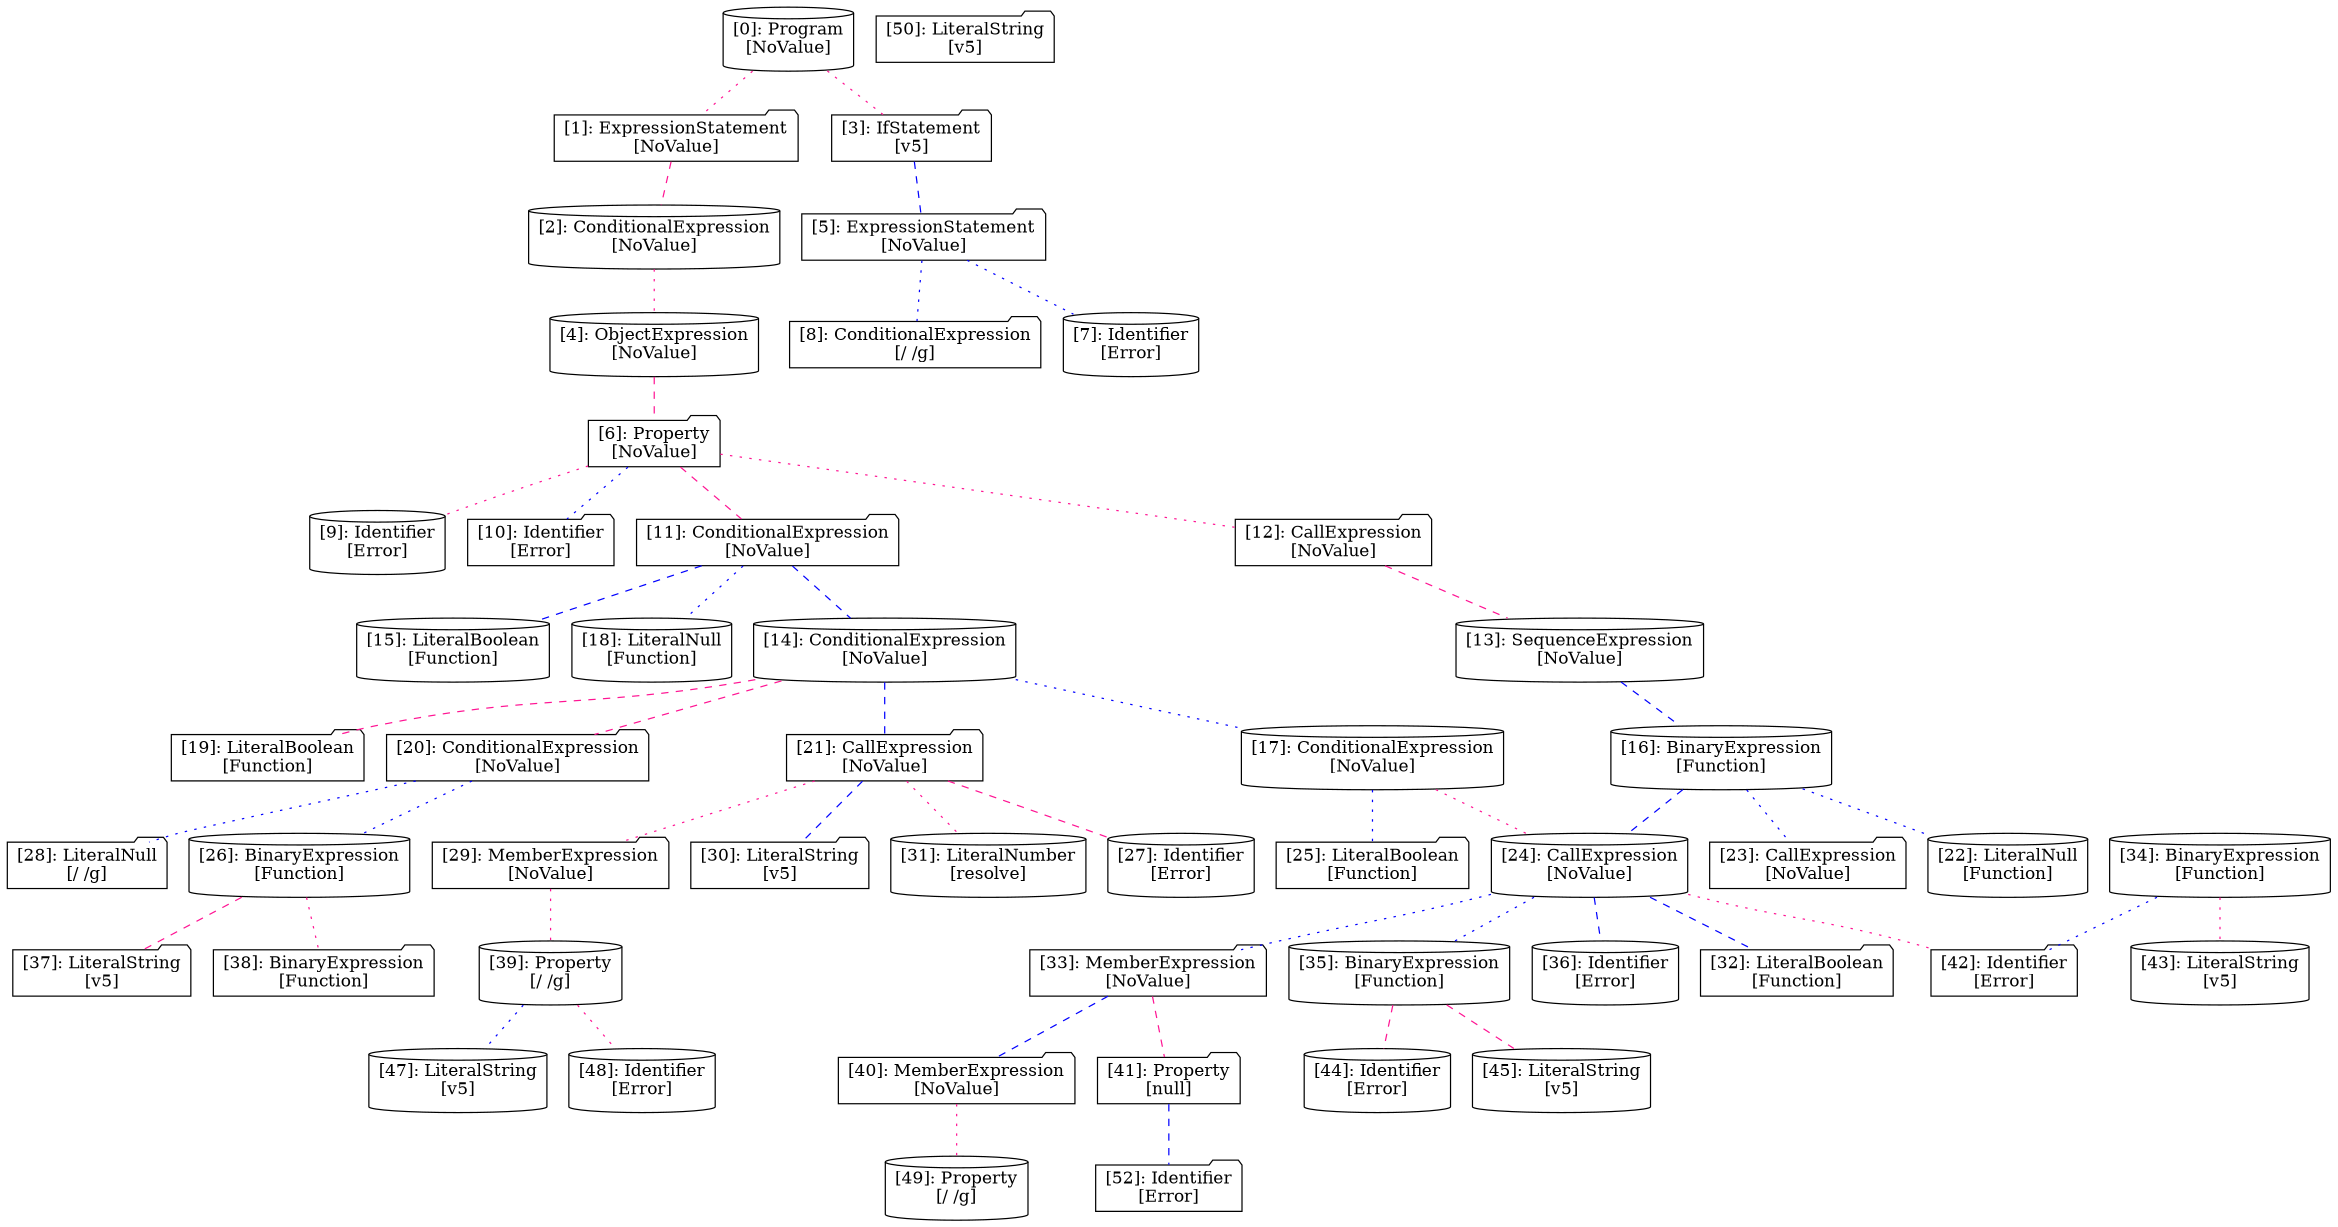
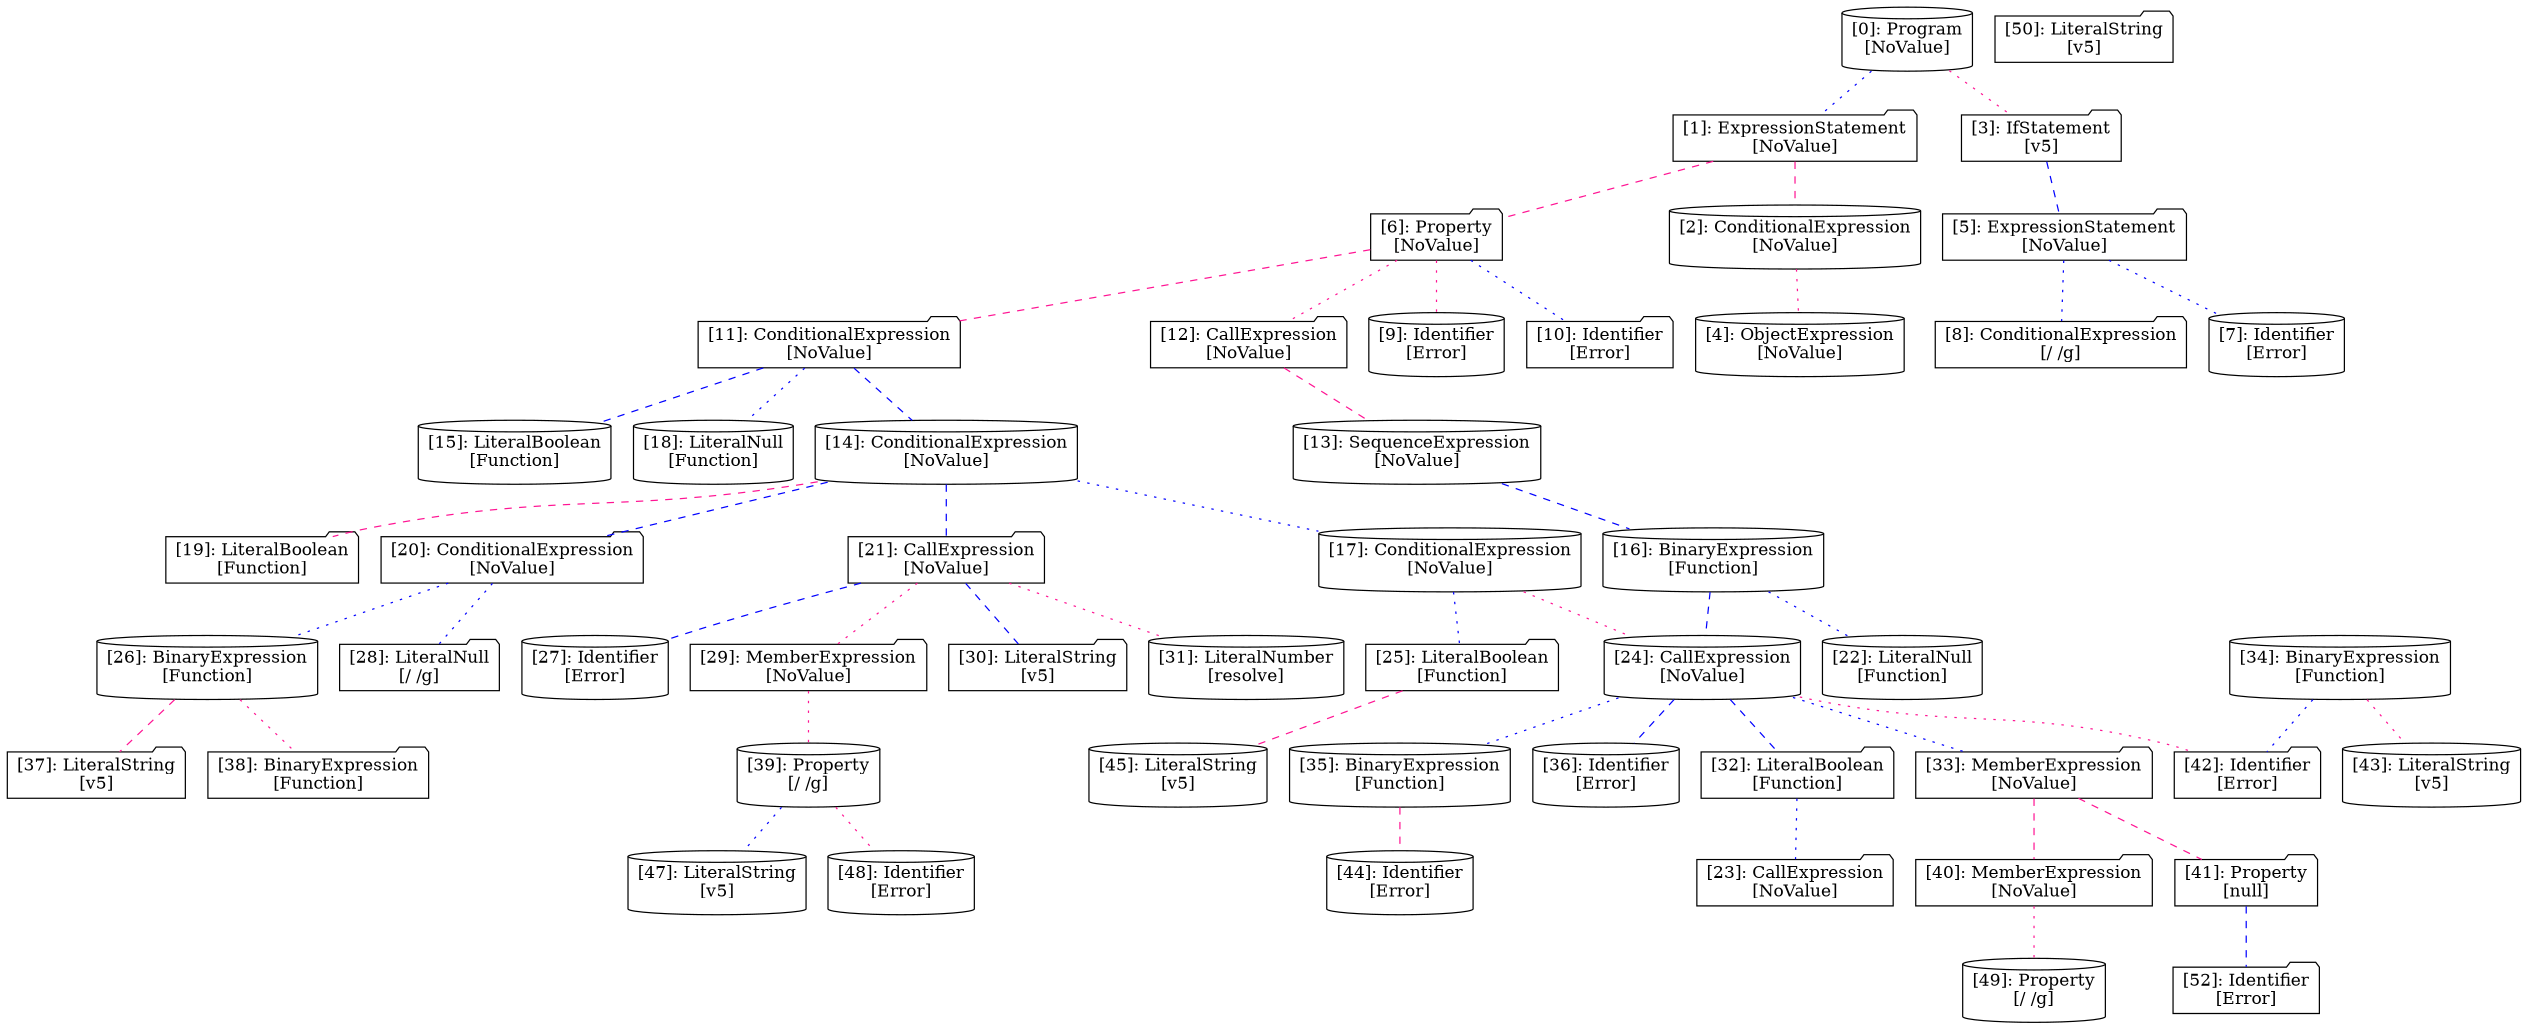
(727, 93) -> (1846, 93)
(654, 399) -> (1608, 190)
(688, 708) -> (715, 509)
(1028, 809) -> (764, 610)
(1768, 816) -> (1796, 829)
(1052, 1027) -> (2034, 829)
(1480, 1027) -> (1329, 718)
